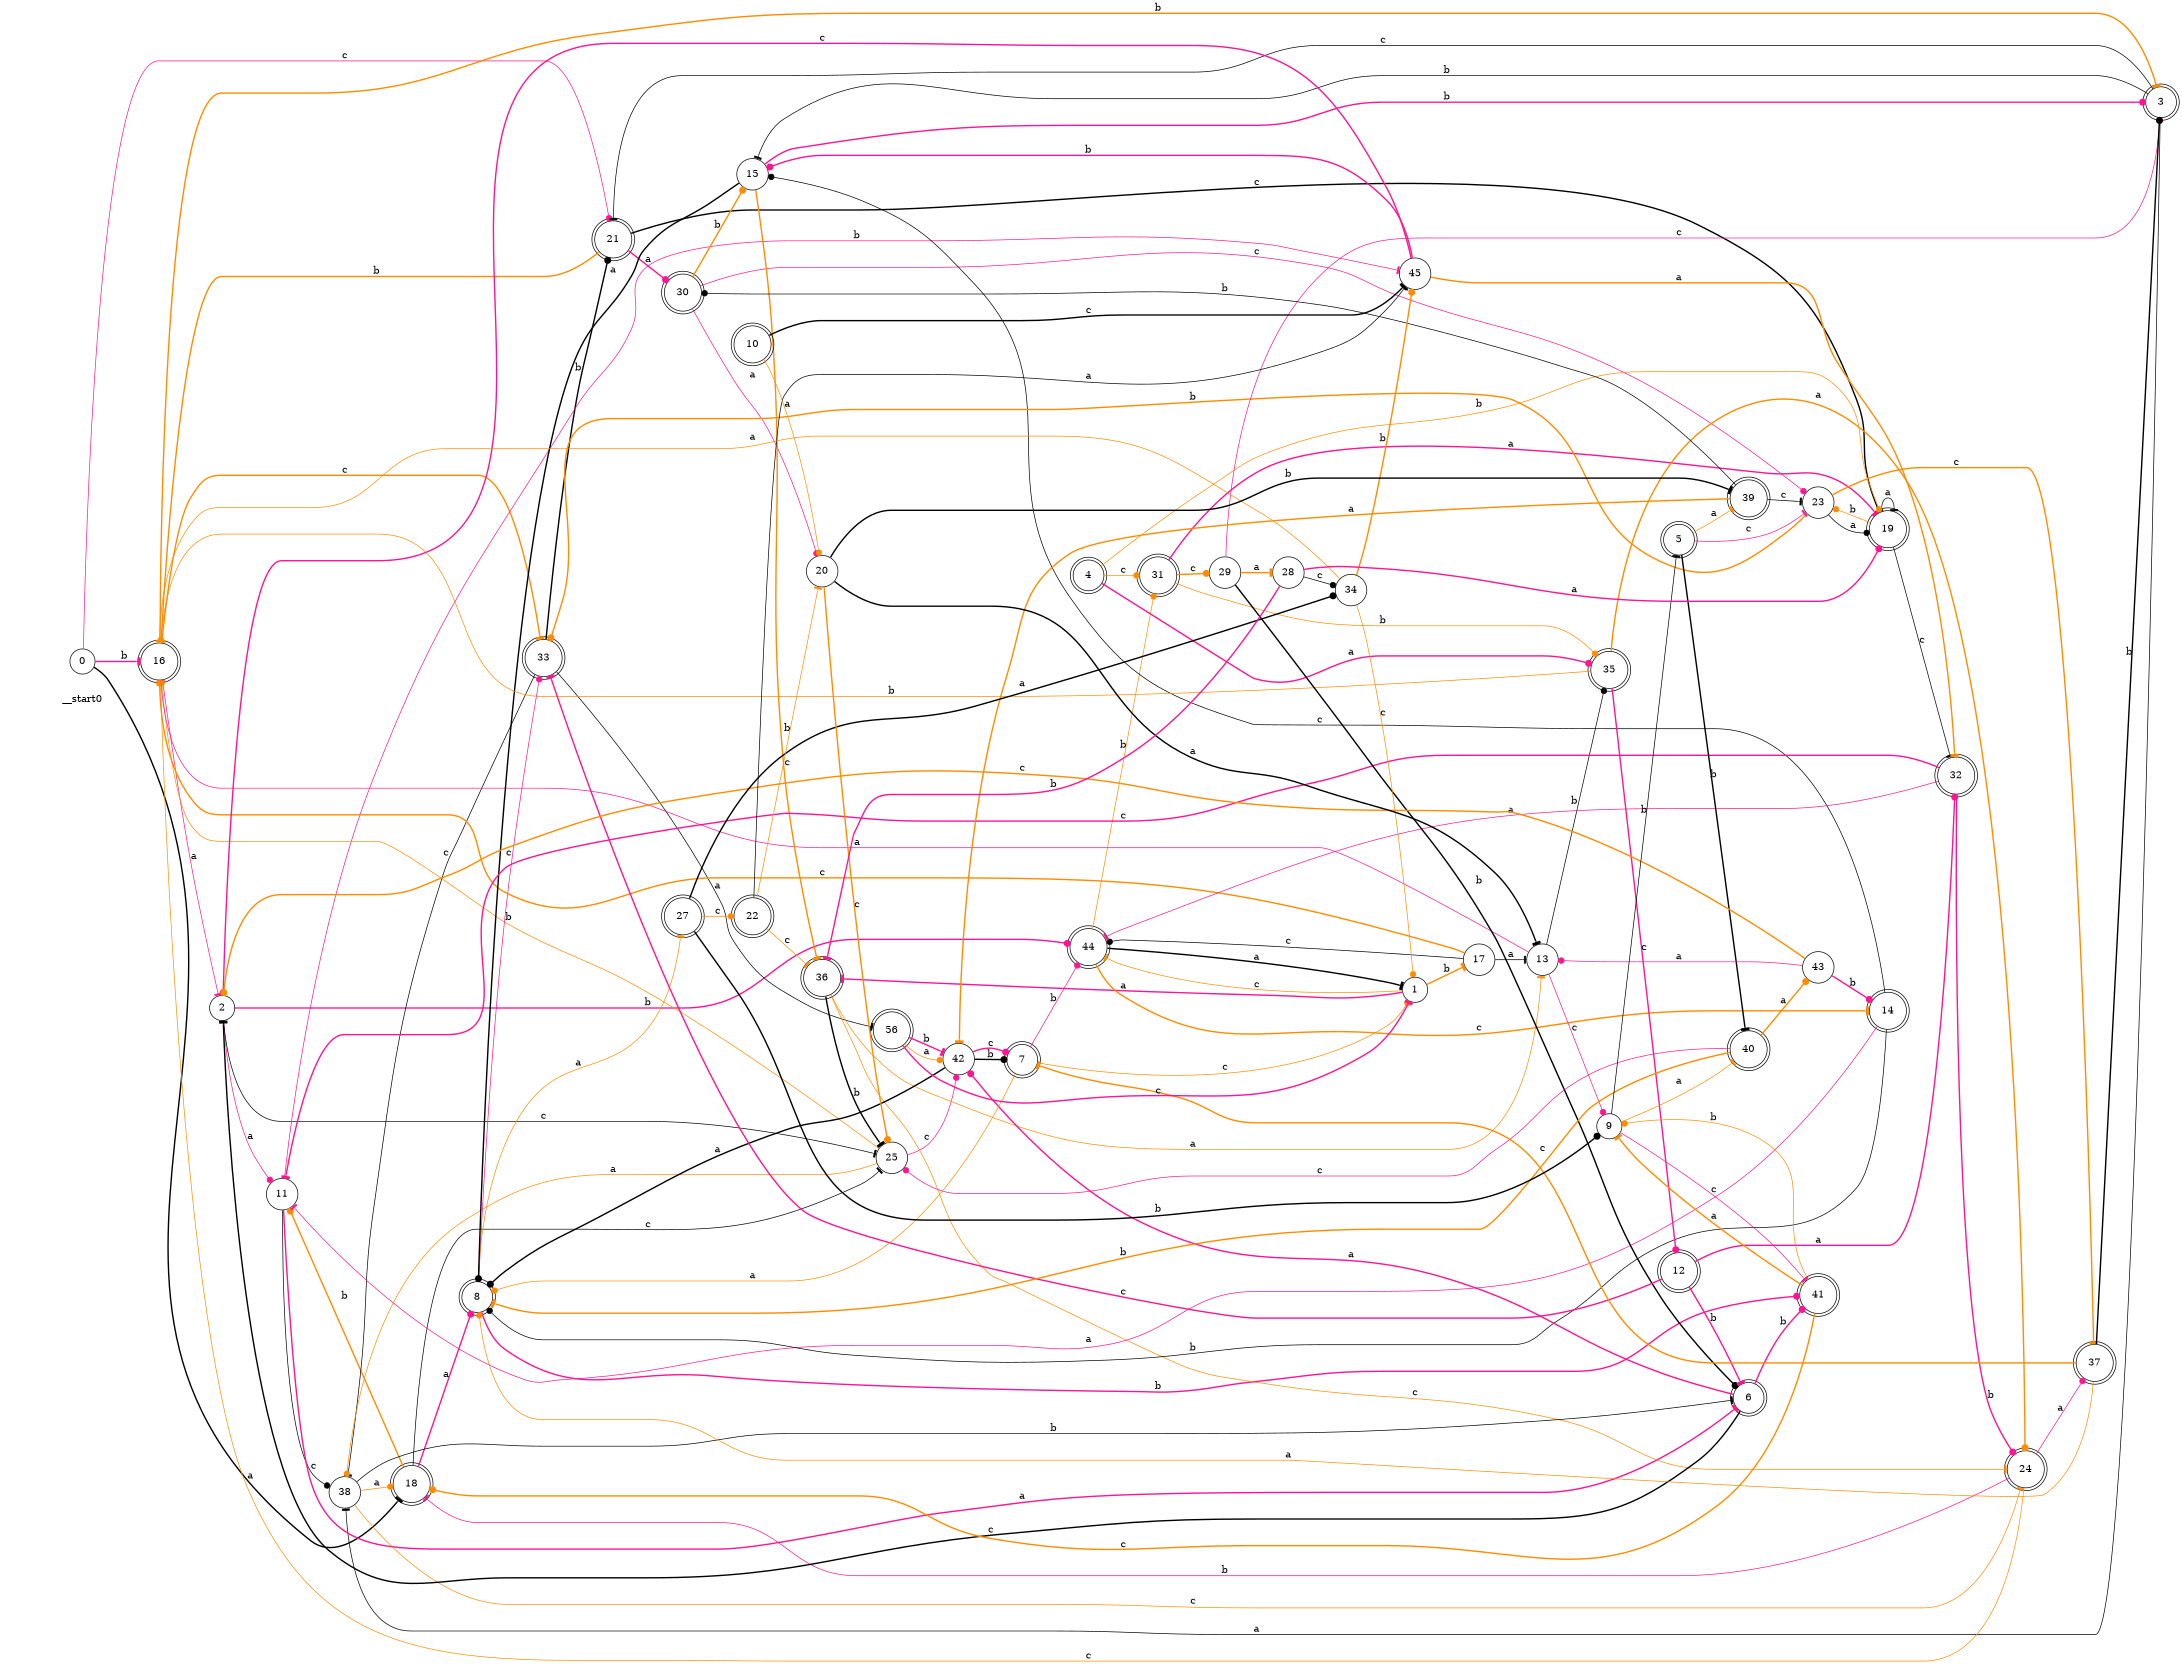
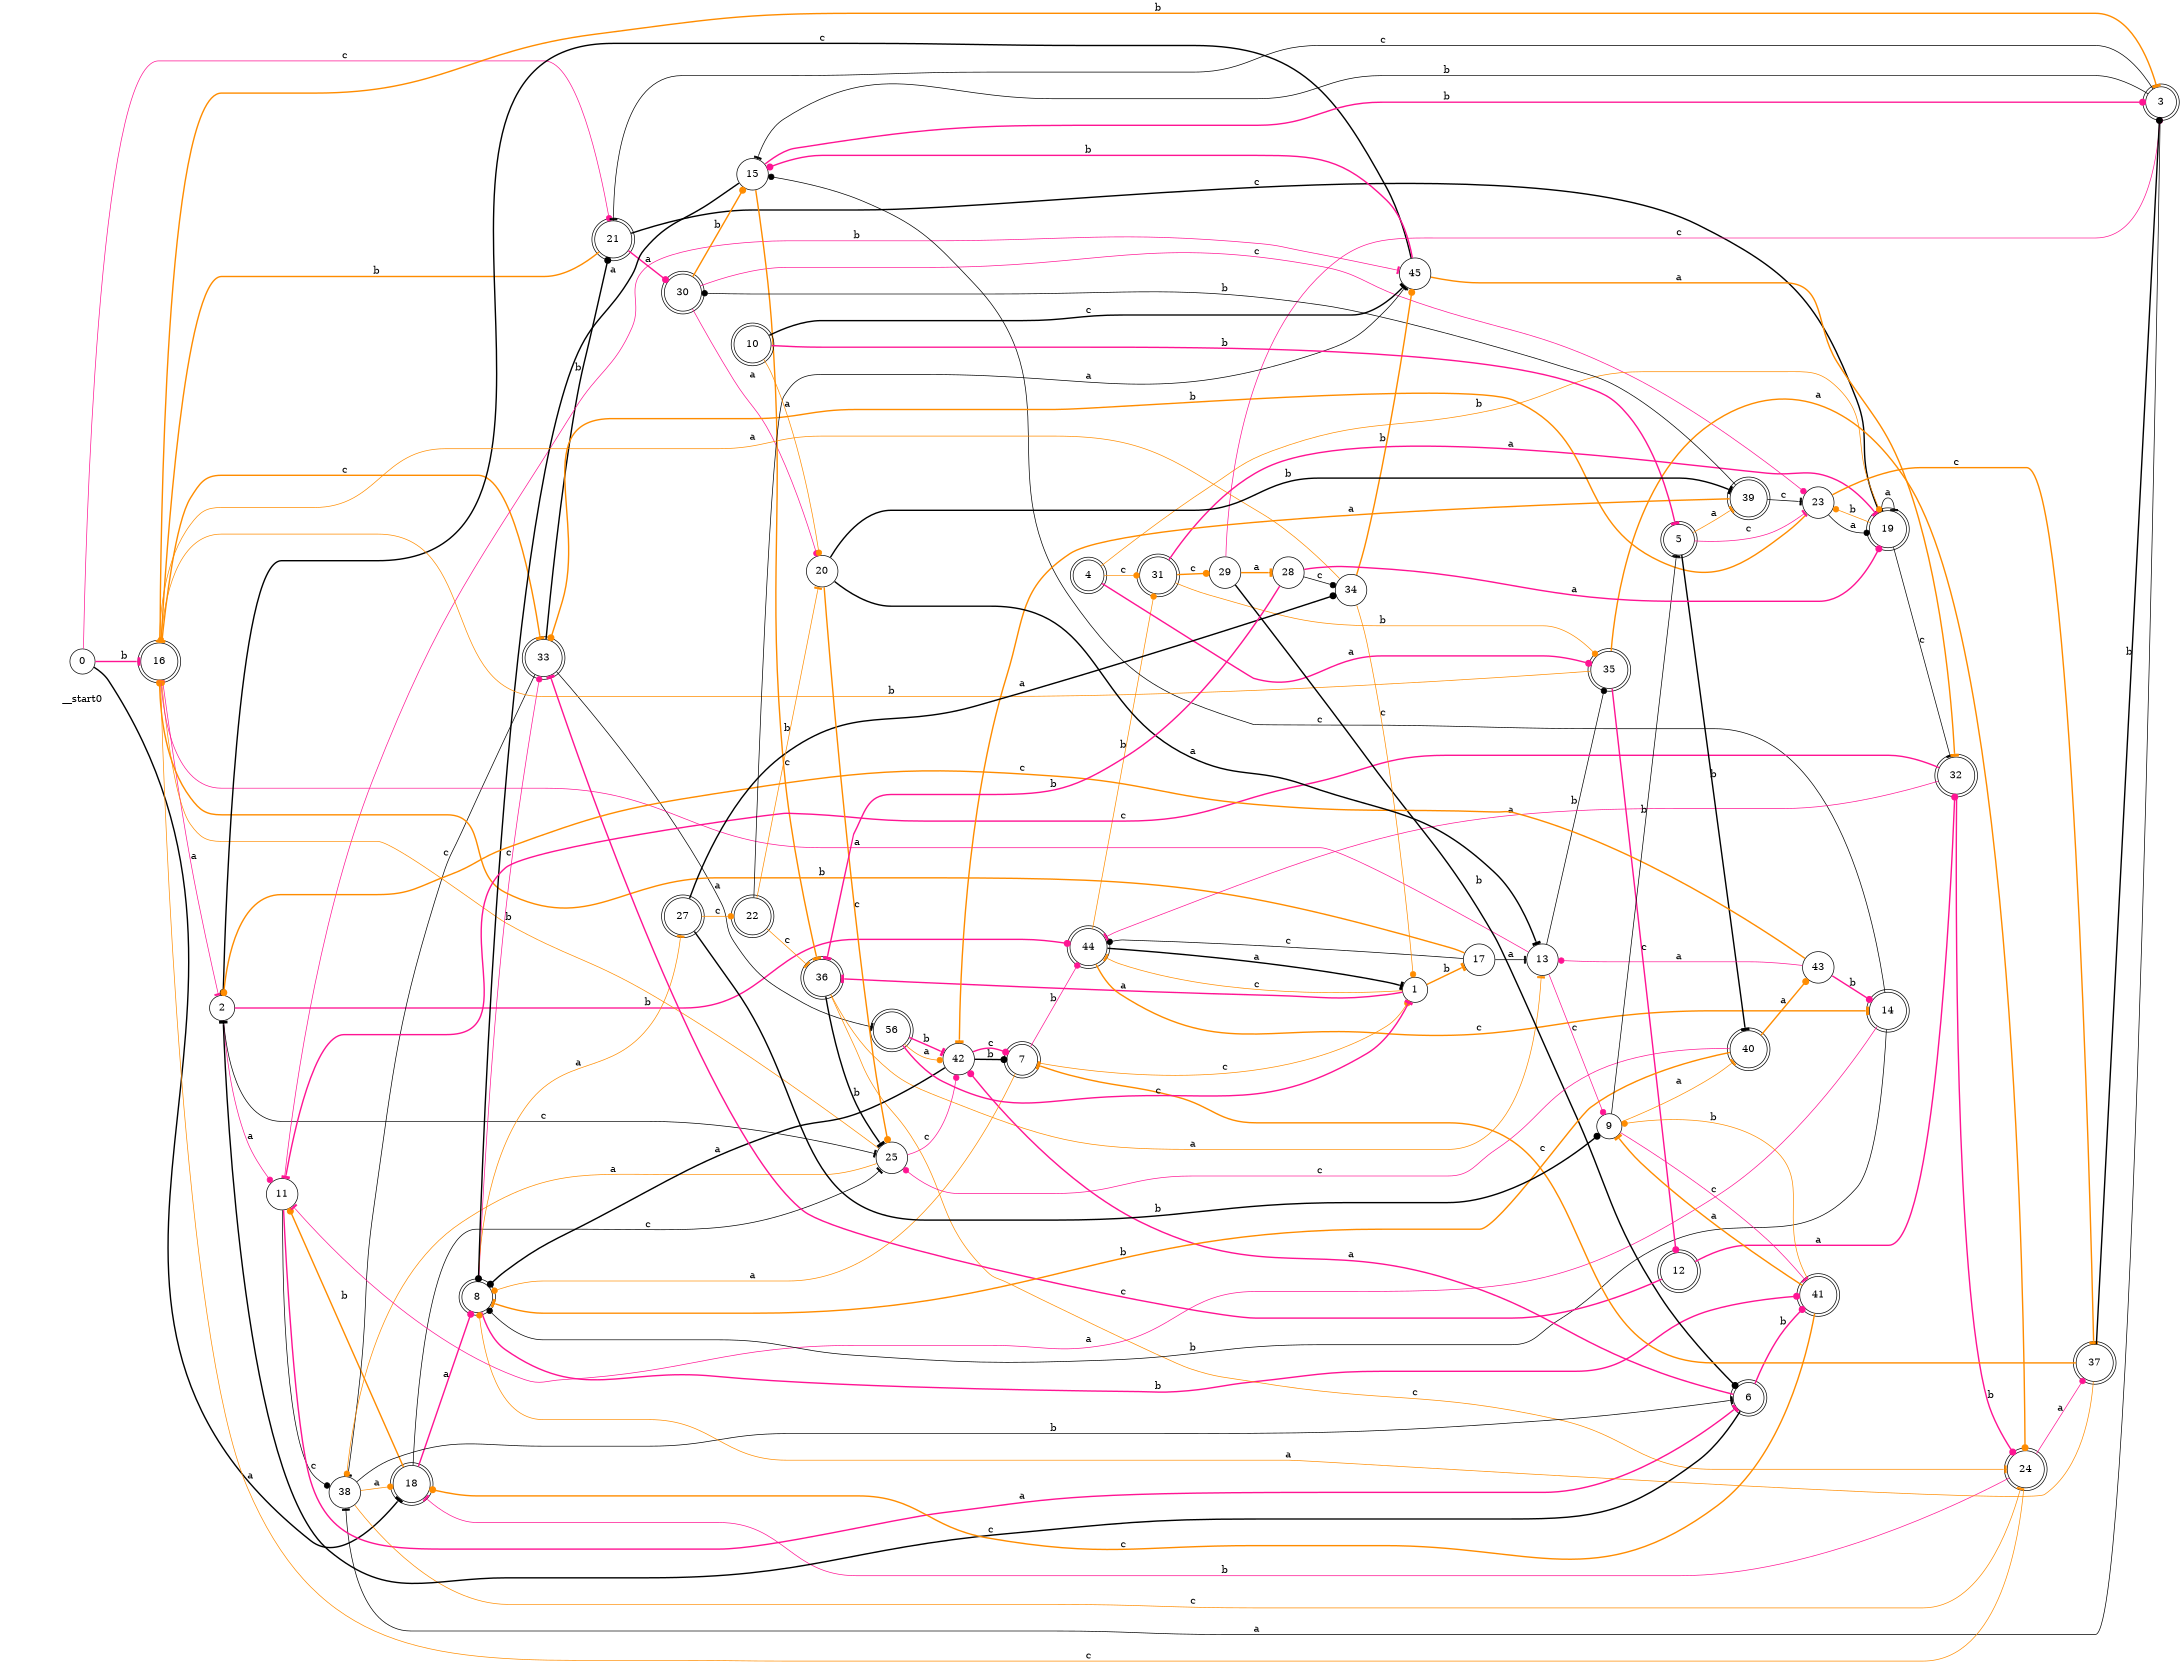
(510, 115) -> (510, 115)
none -> (1264, 349)
(822, 873) -> (822, 873)
(1716, 1333) -> none
